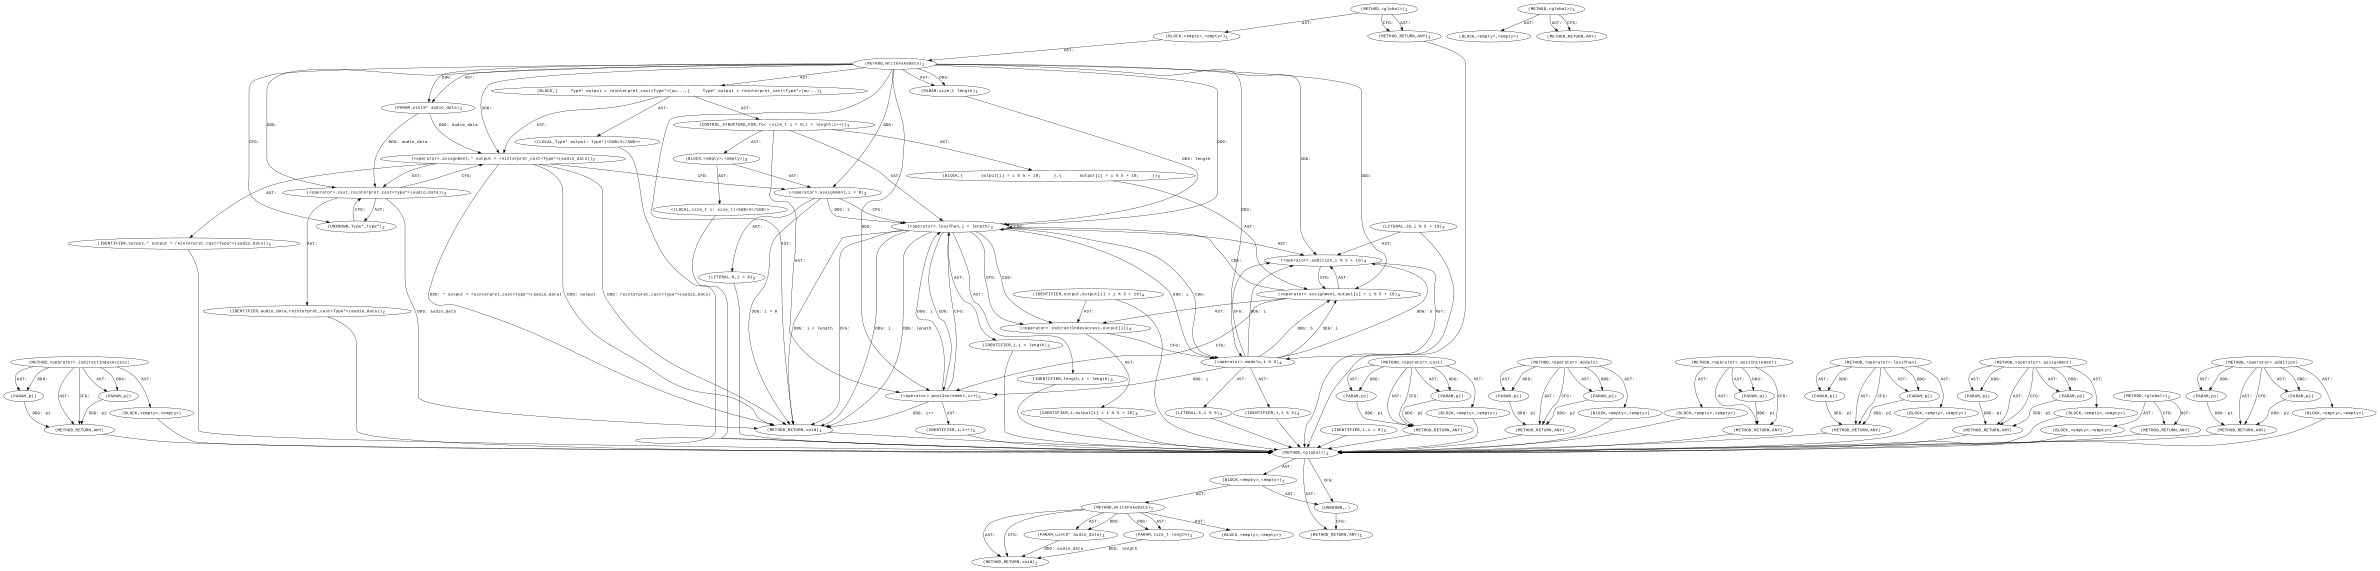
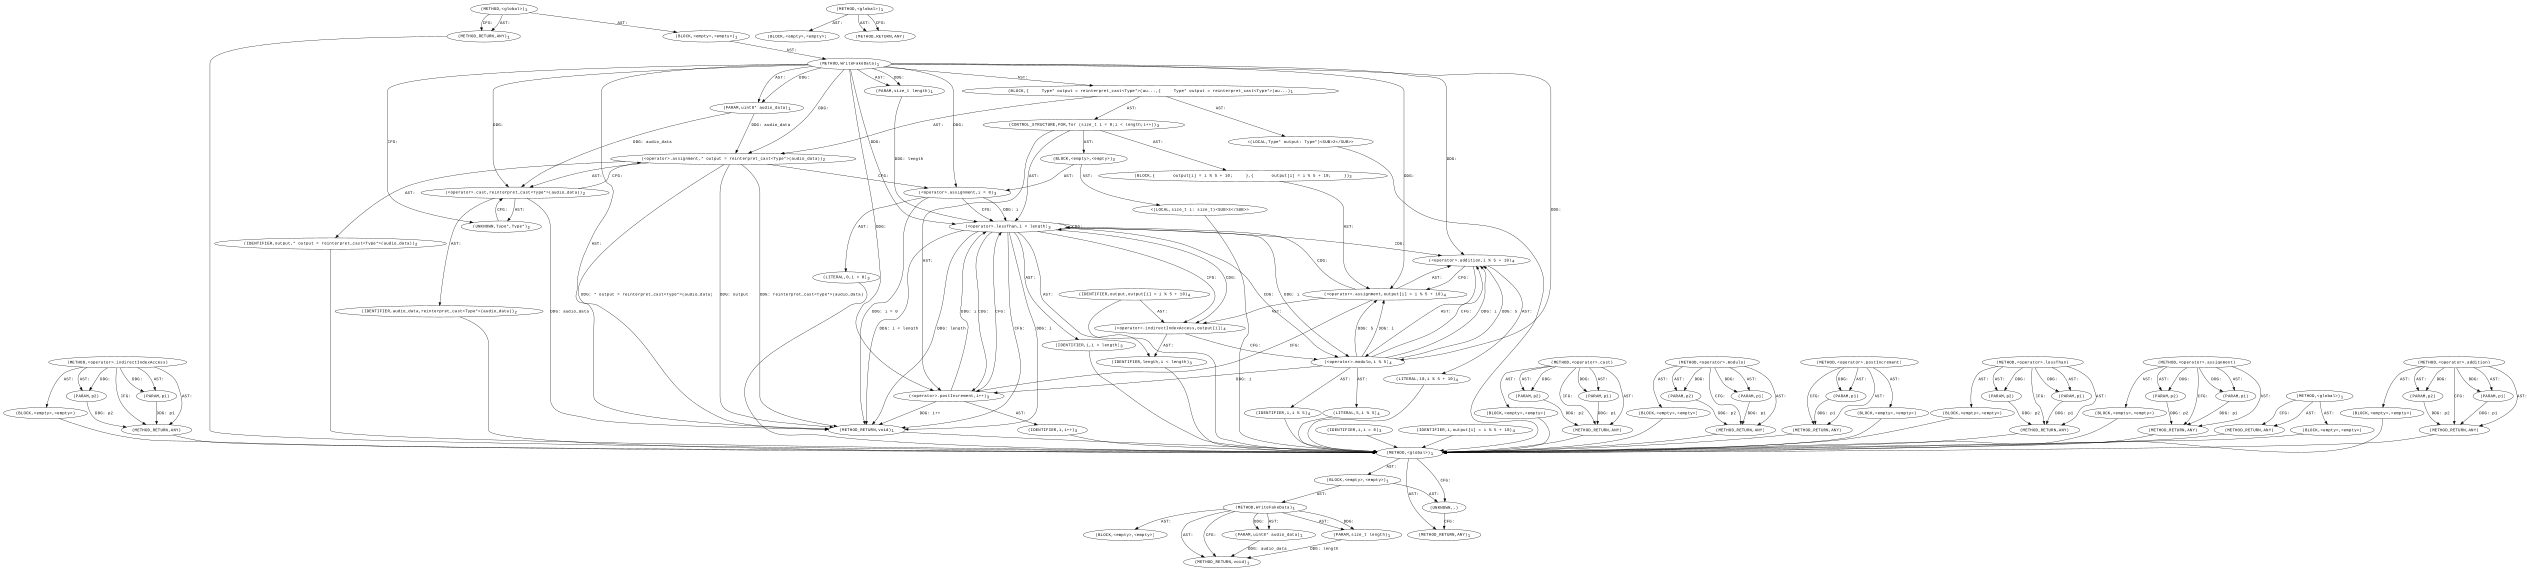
(1369, 243) -> (1511, 329)
(1284, 244) -> (1401, 244)
(1125, 367) -> (1162, 344)
